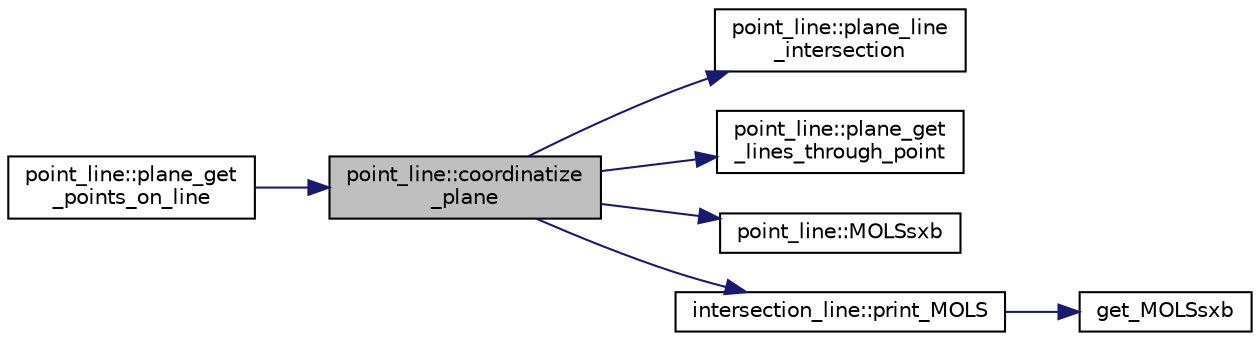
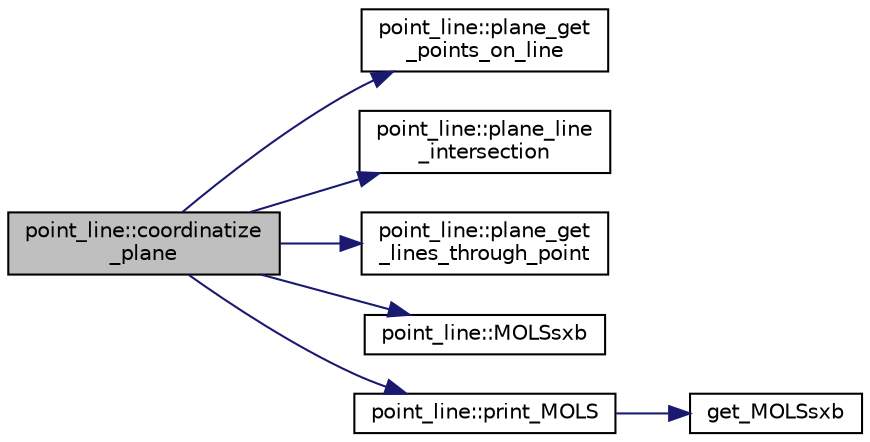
(282, 188) -> (275, 141)
(840, 312) -> (485, 413)
